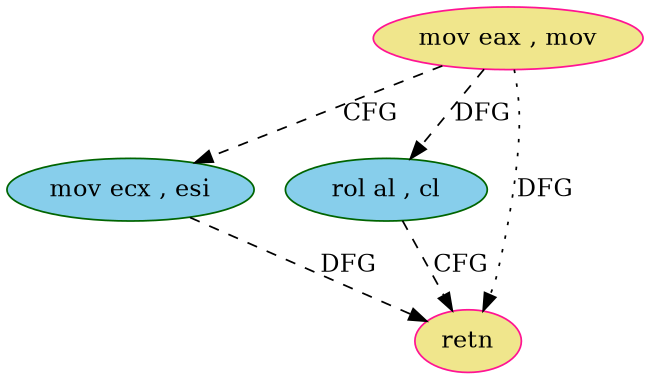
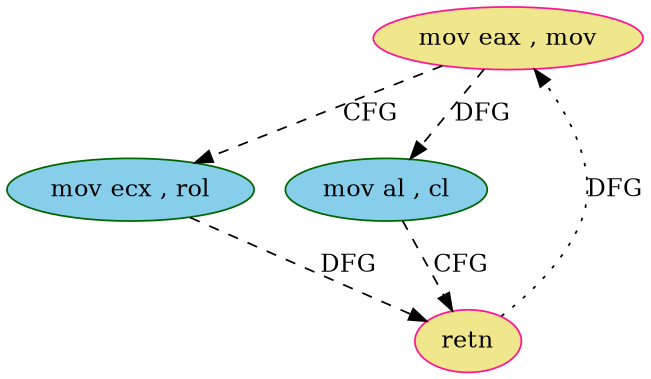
(514, 183) -> (584, 210)
(131, 190) -> (131, 190)
(386, 190) -> (386, 190)
